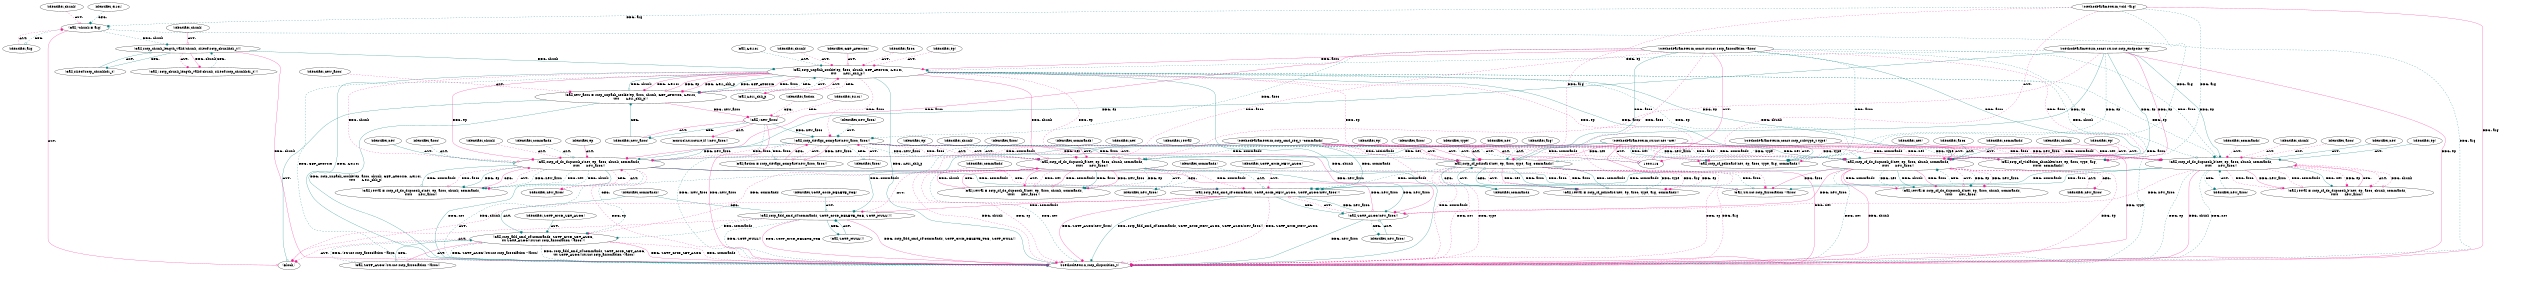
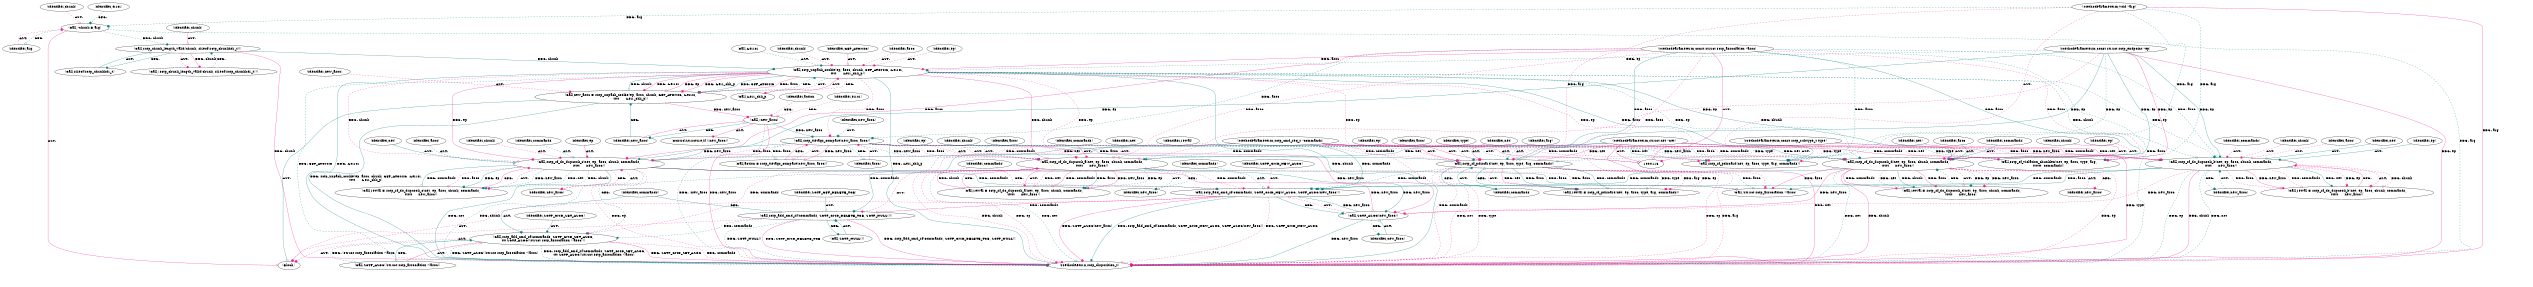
(825, 193) -> (825, 193)
